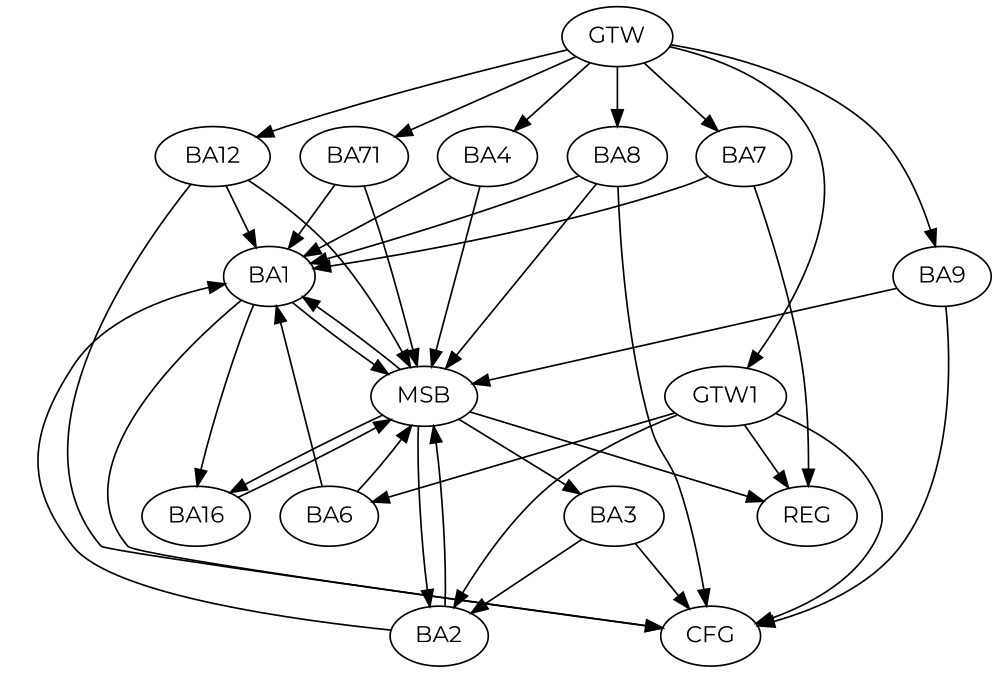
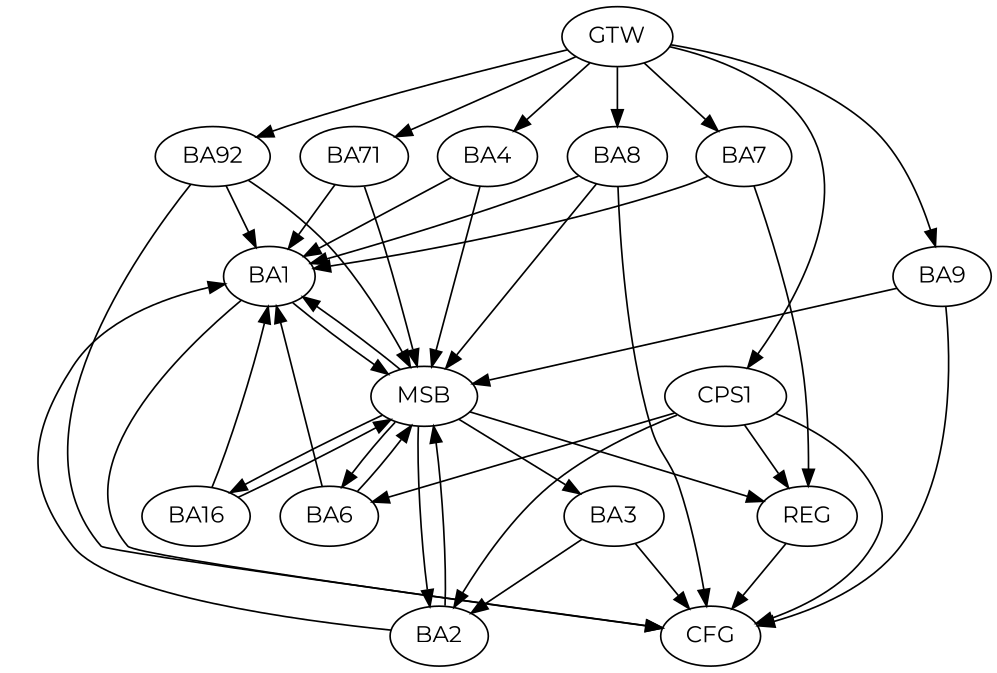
(213, 157) -> (213, 157)
(225, 386) -> (241, 406)
(726, 396) -> (726, 396)
none -> (373, 447)
none -> (764, 570)
